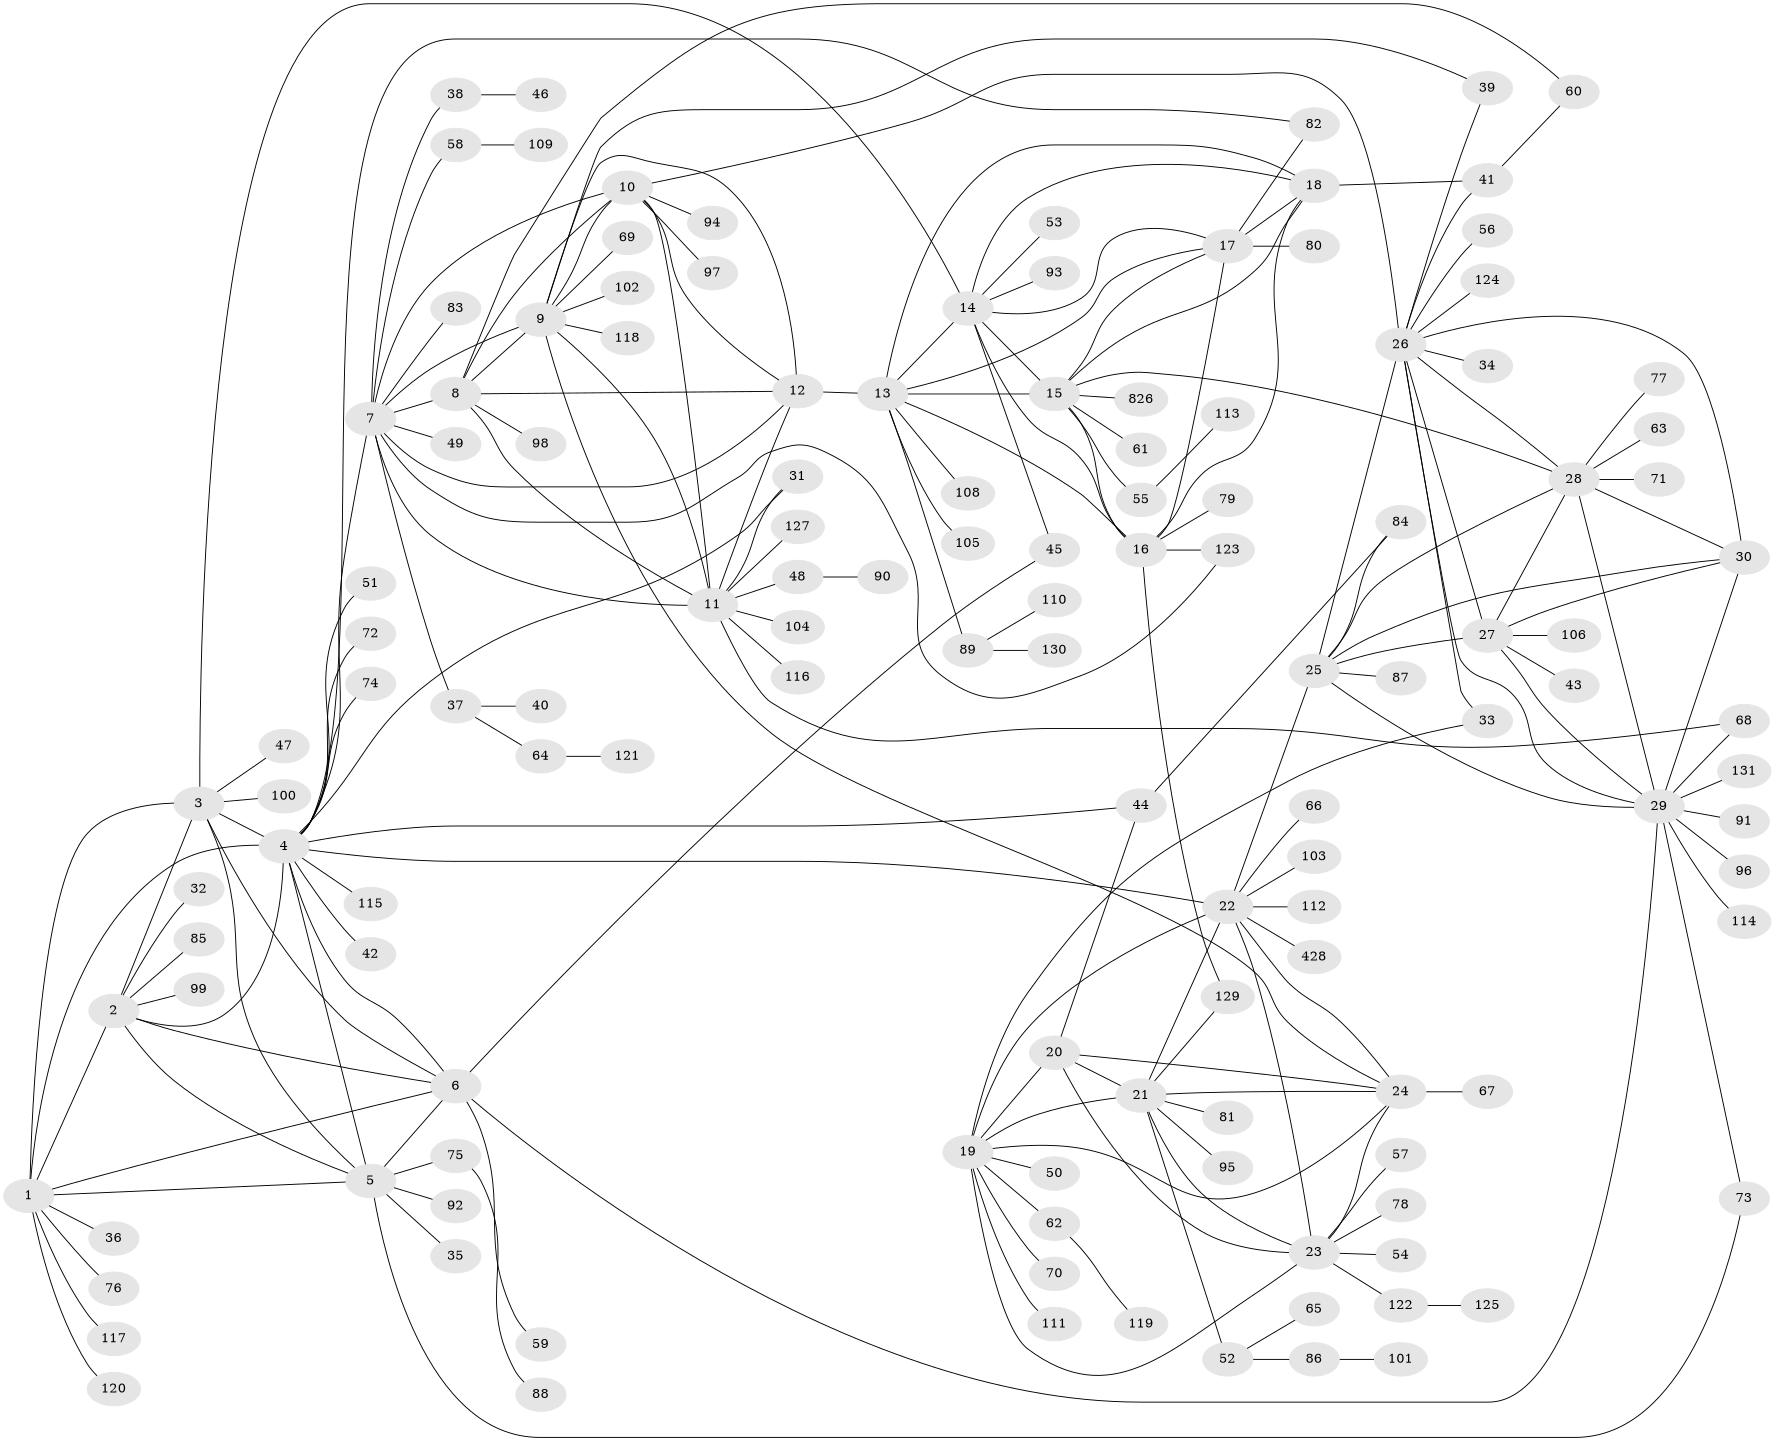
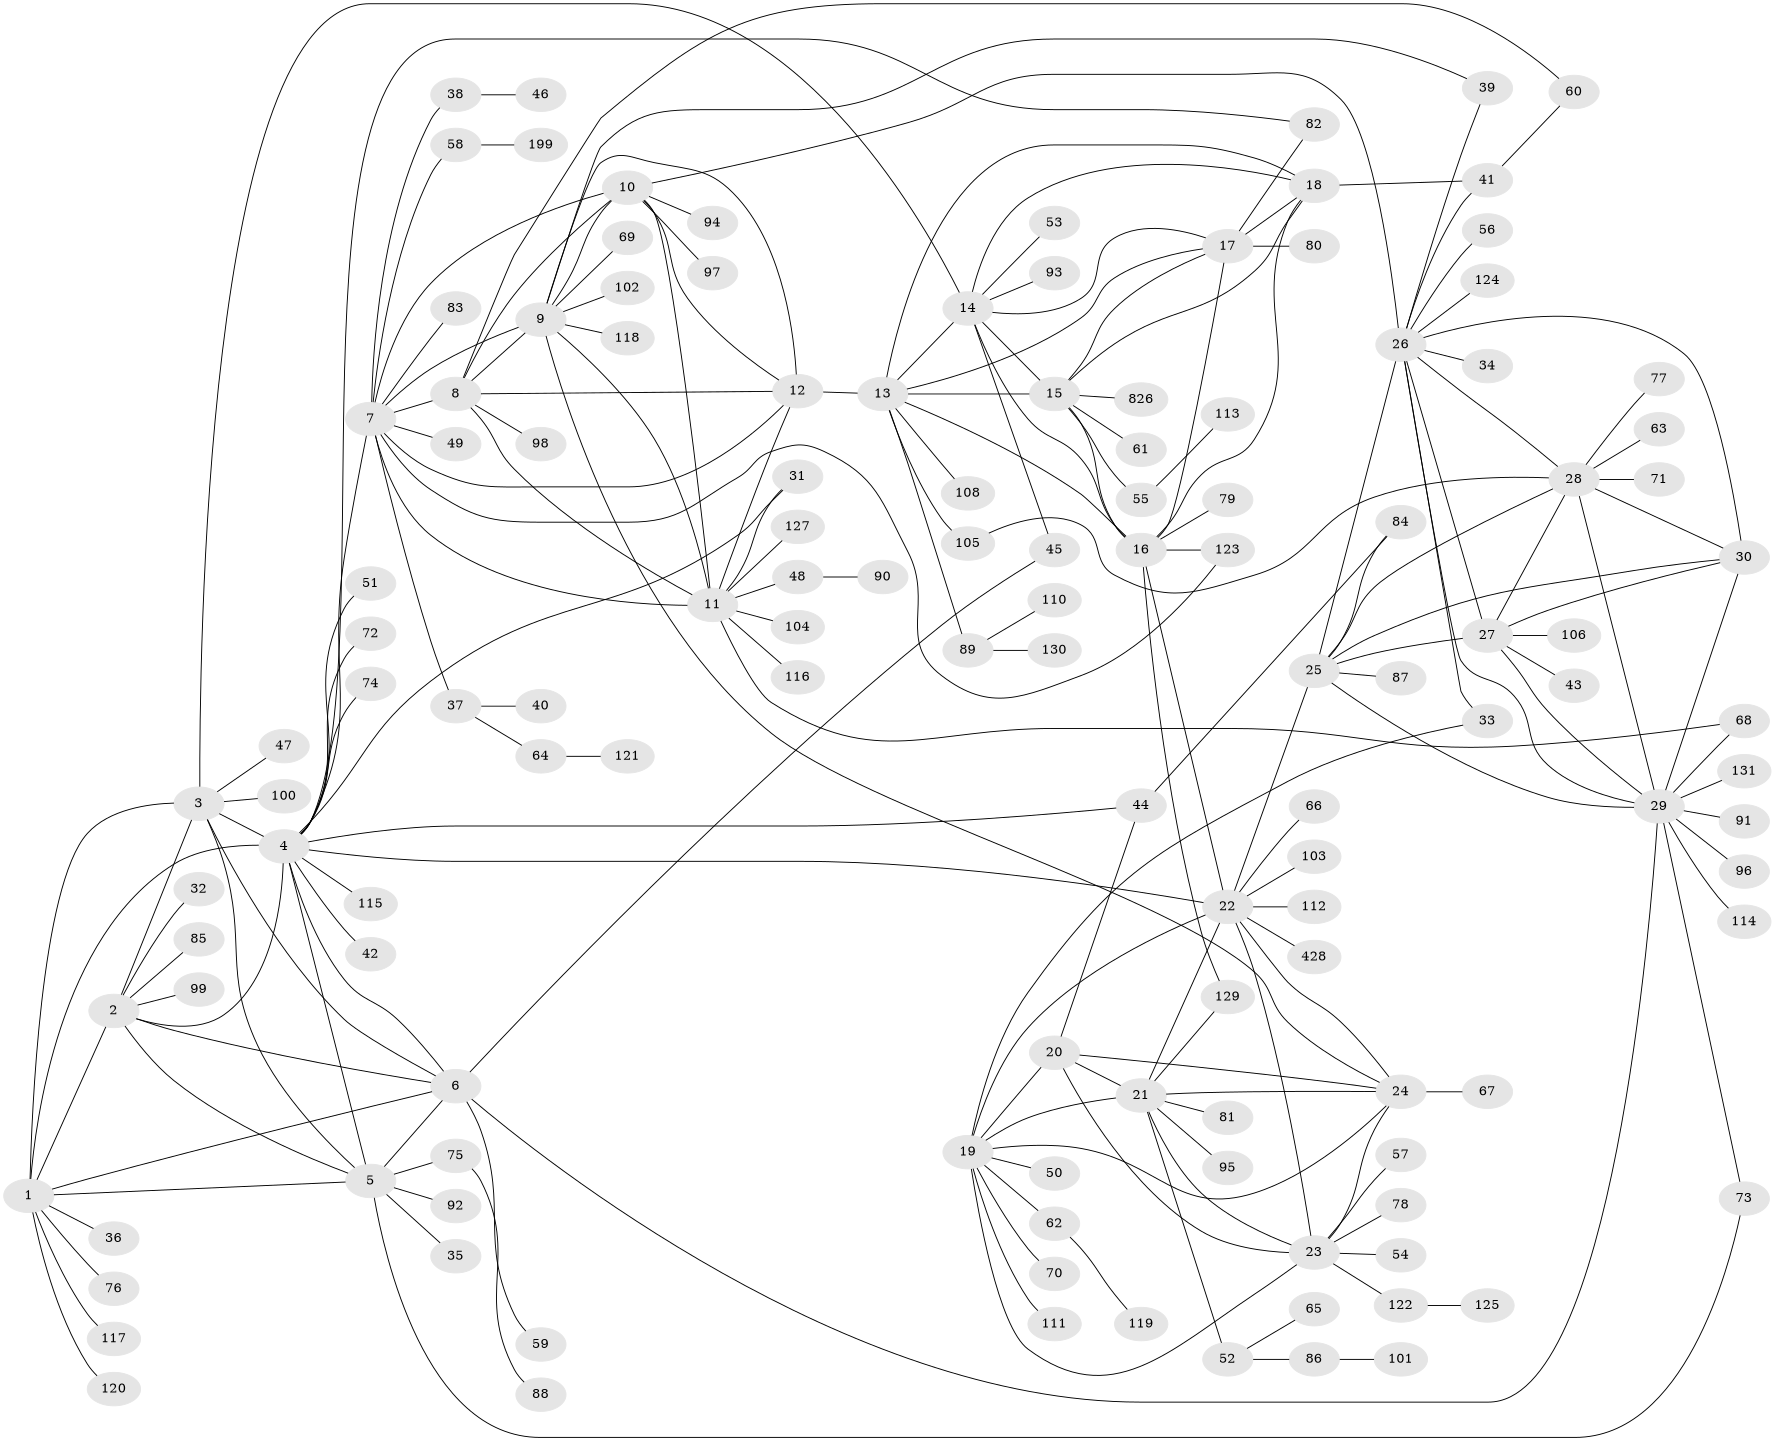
(541, 145) -> (541, 145)
(1318, 400) -> (1263, 572)
none -> (1183, 720)
